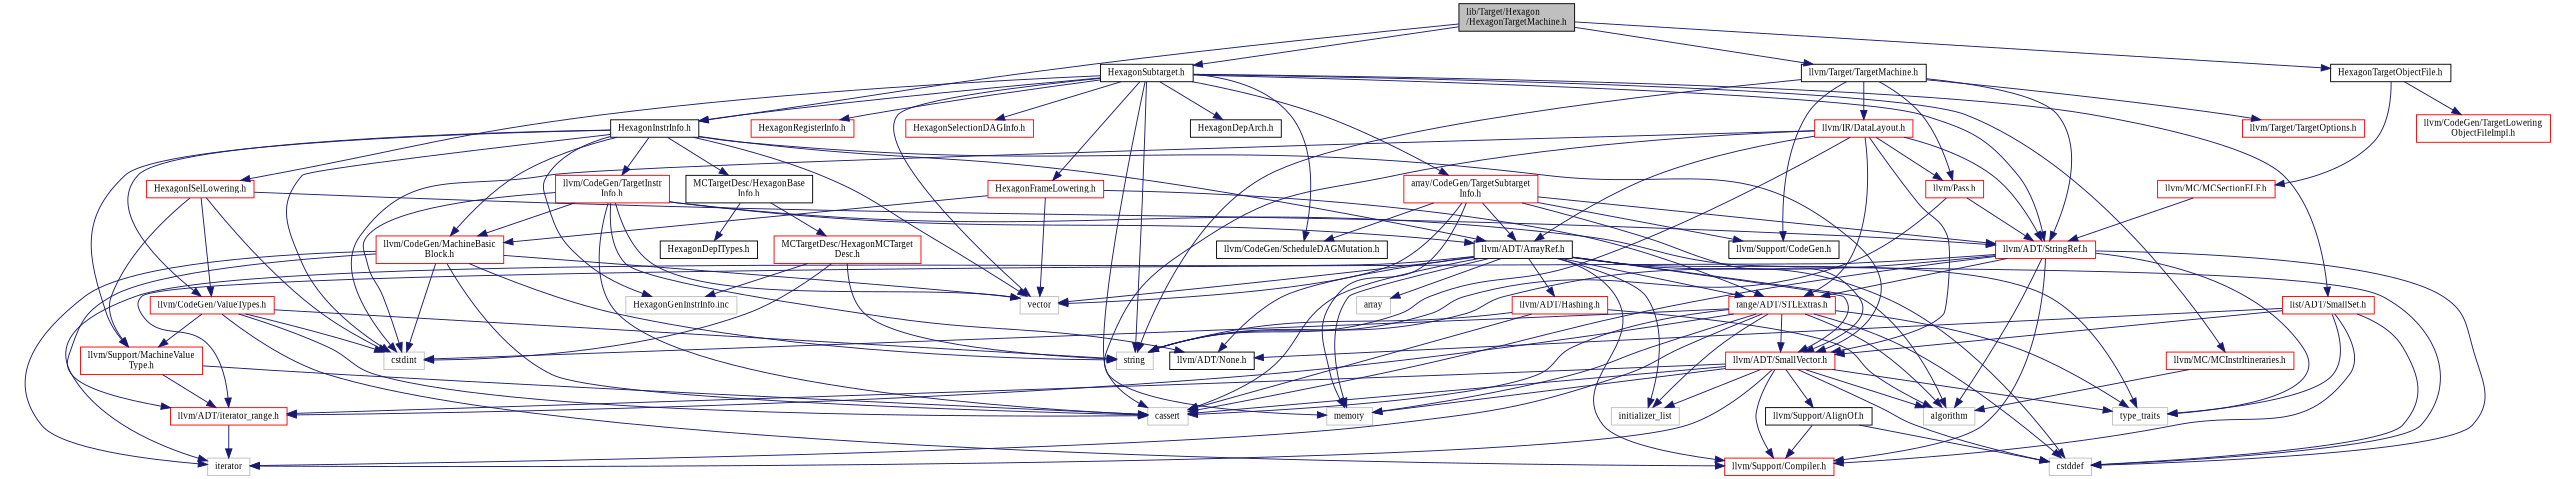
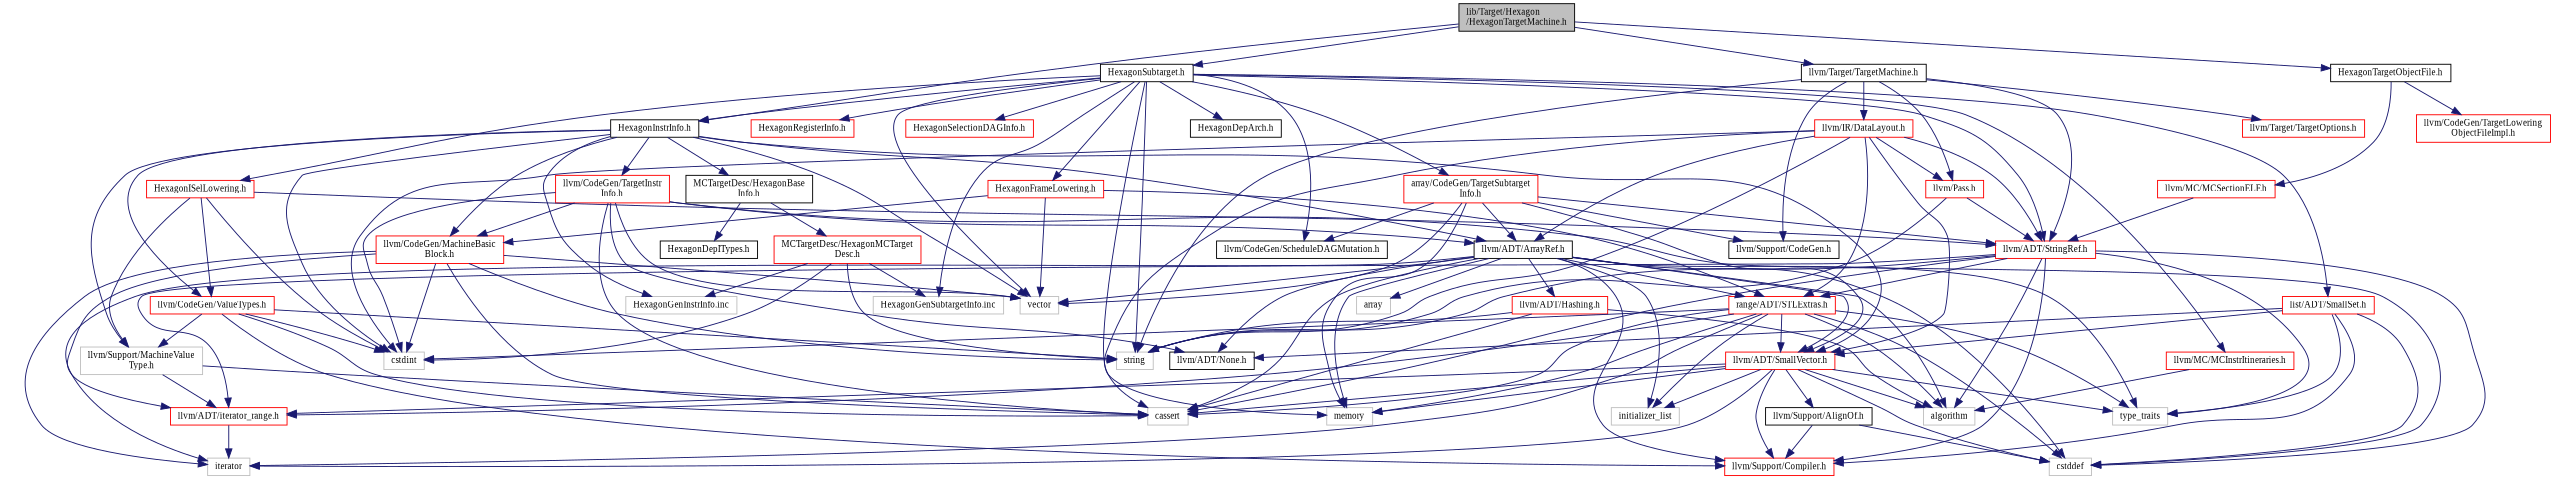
none -> (938, 305)
(142, 361) -> (142, 361)
